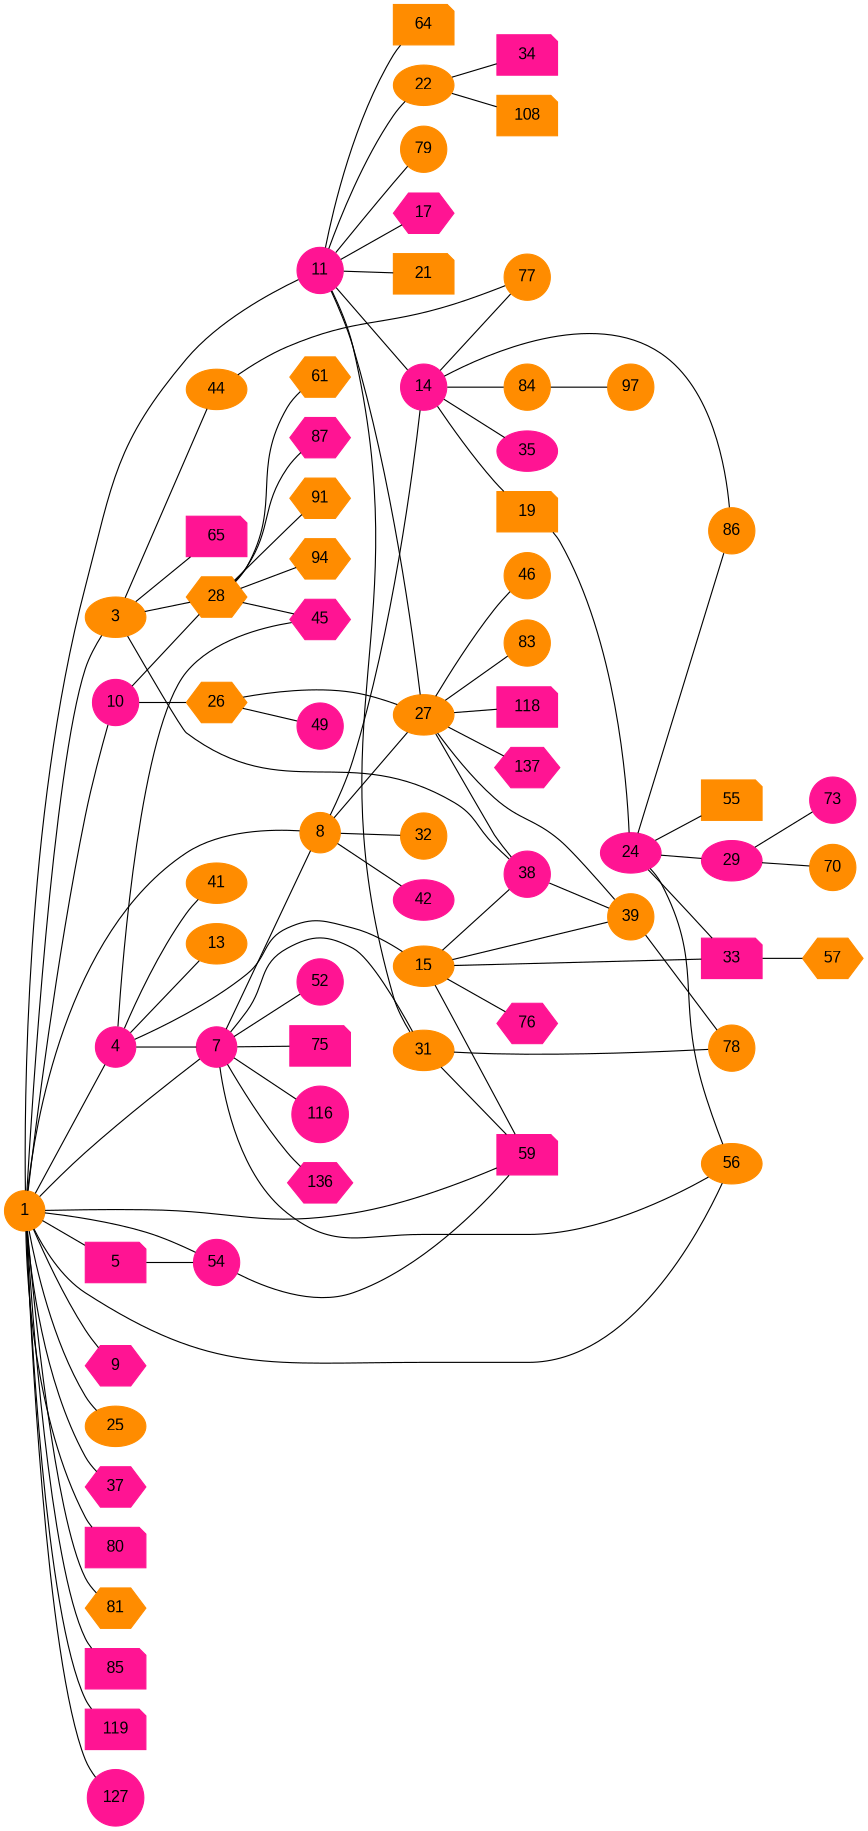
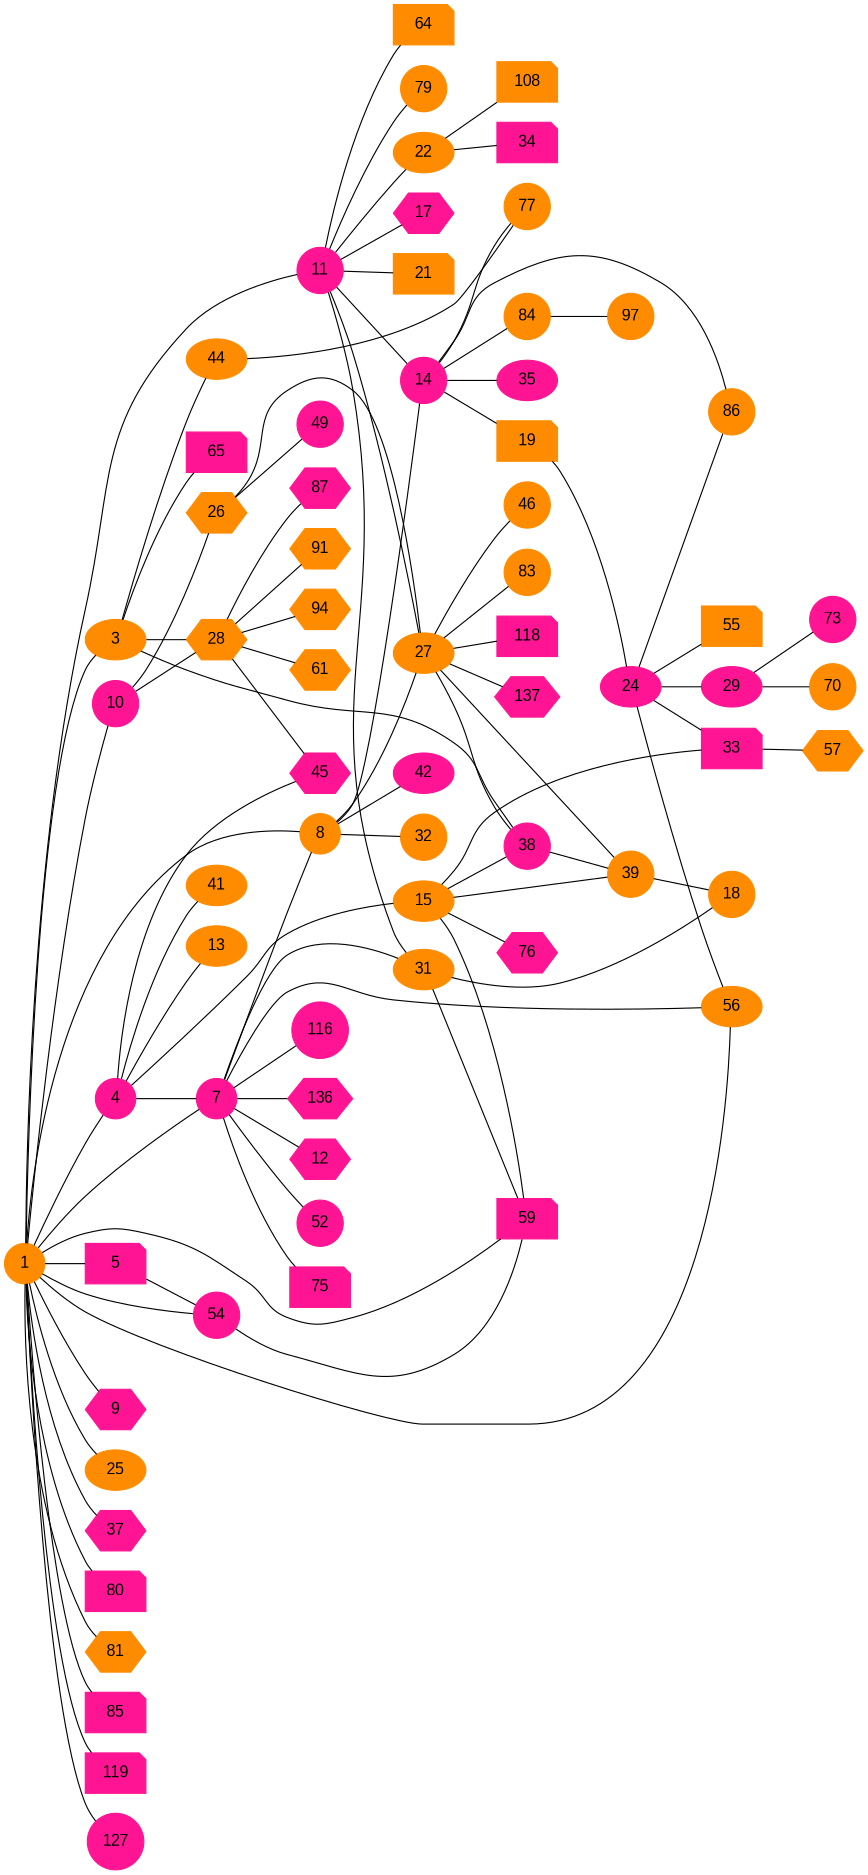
(732, 1048) -> (732, 894)
none -> (320, 1159)
